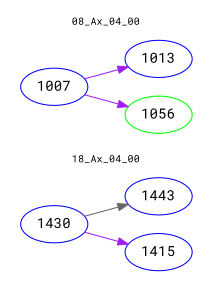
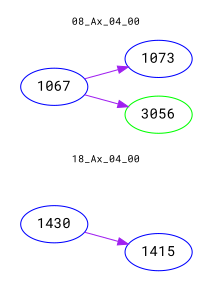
(159, 59) -> (159, 59)
(54, 87) -> (54, 87)
(159, 115) -> (159, 115)
(159, 196) -> none
